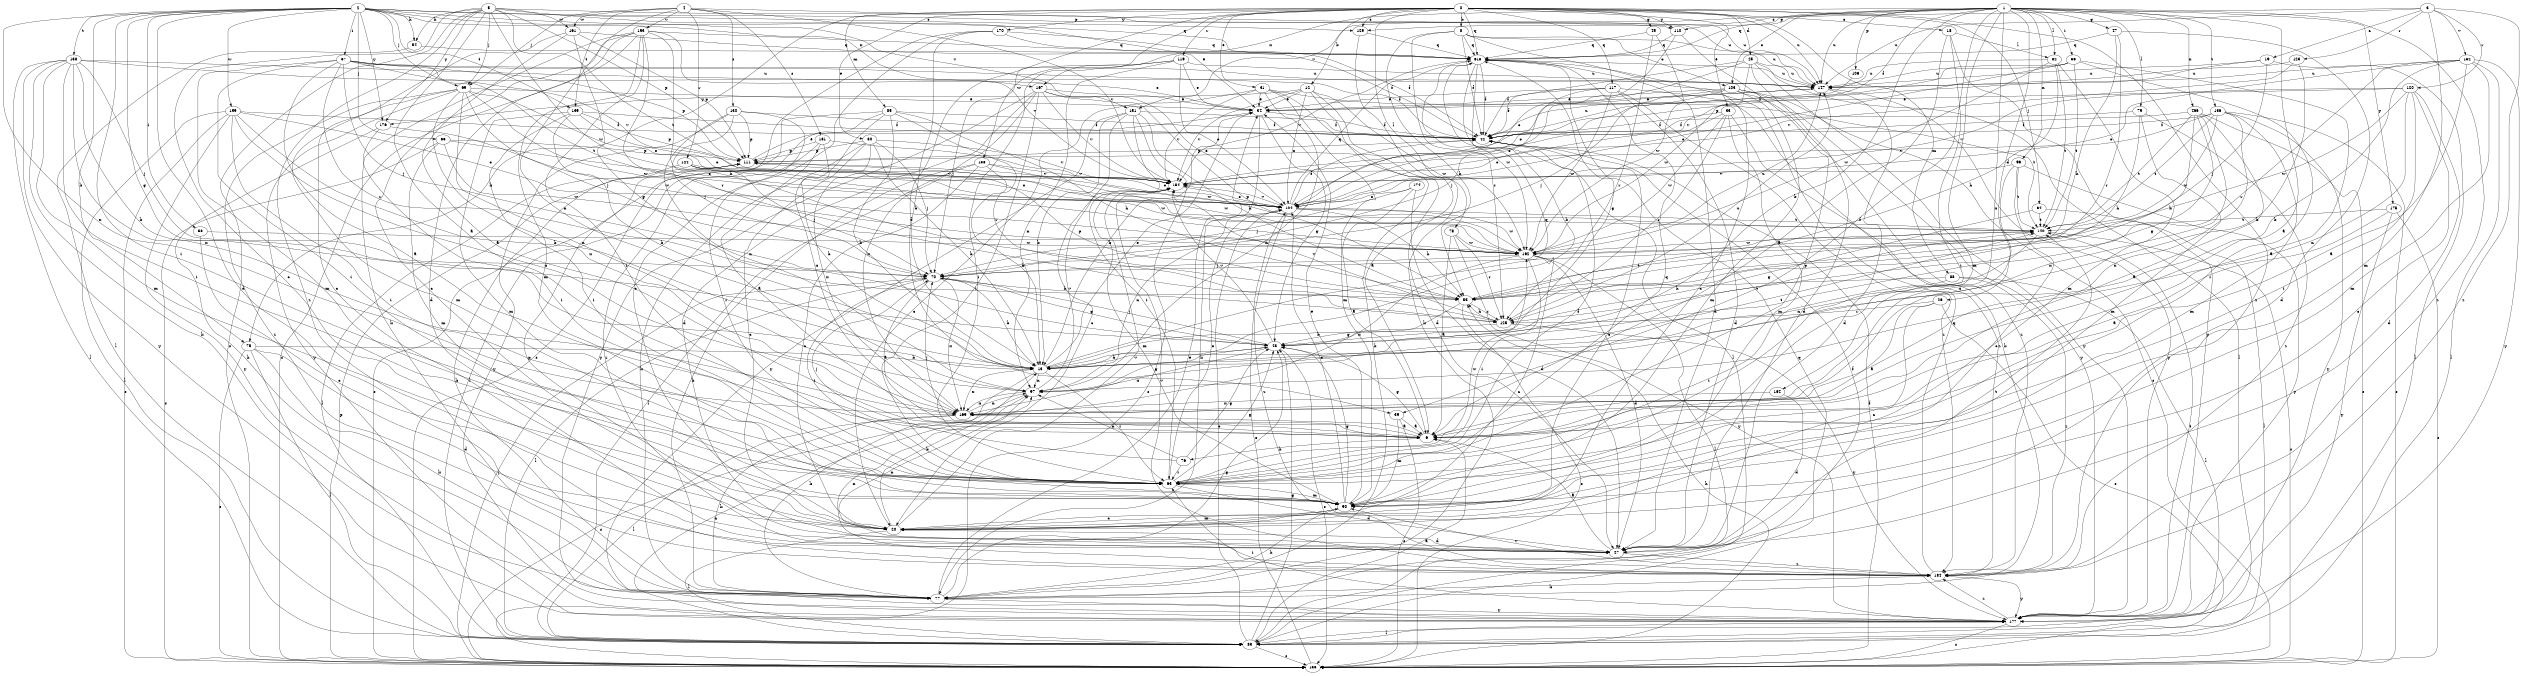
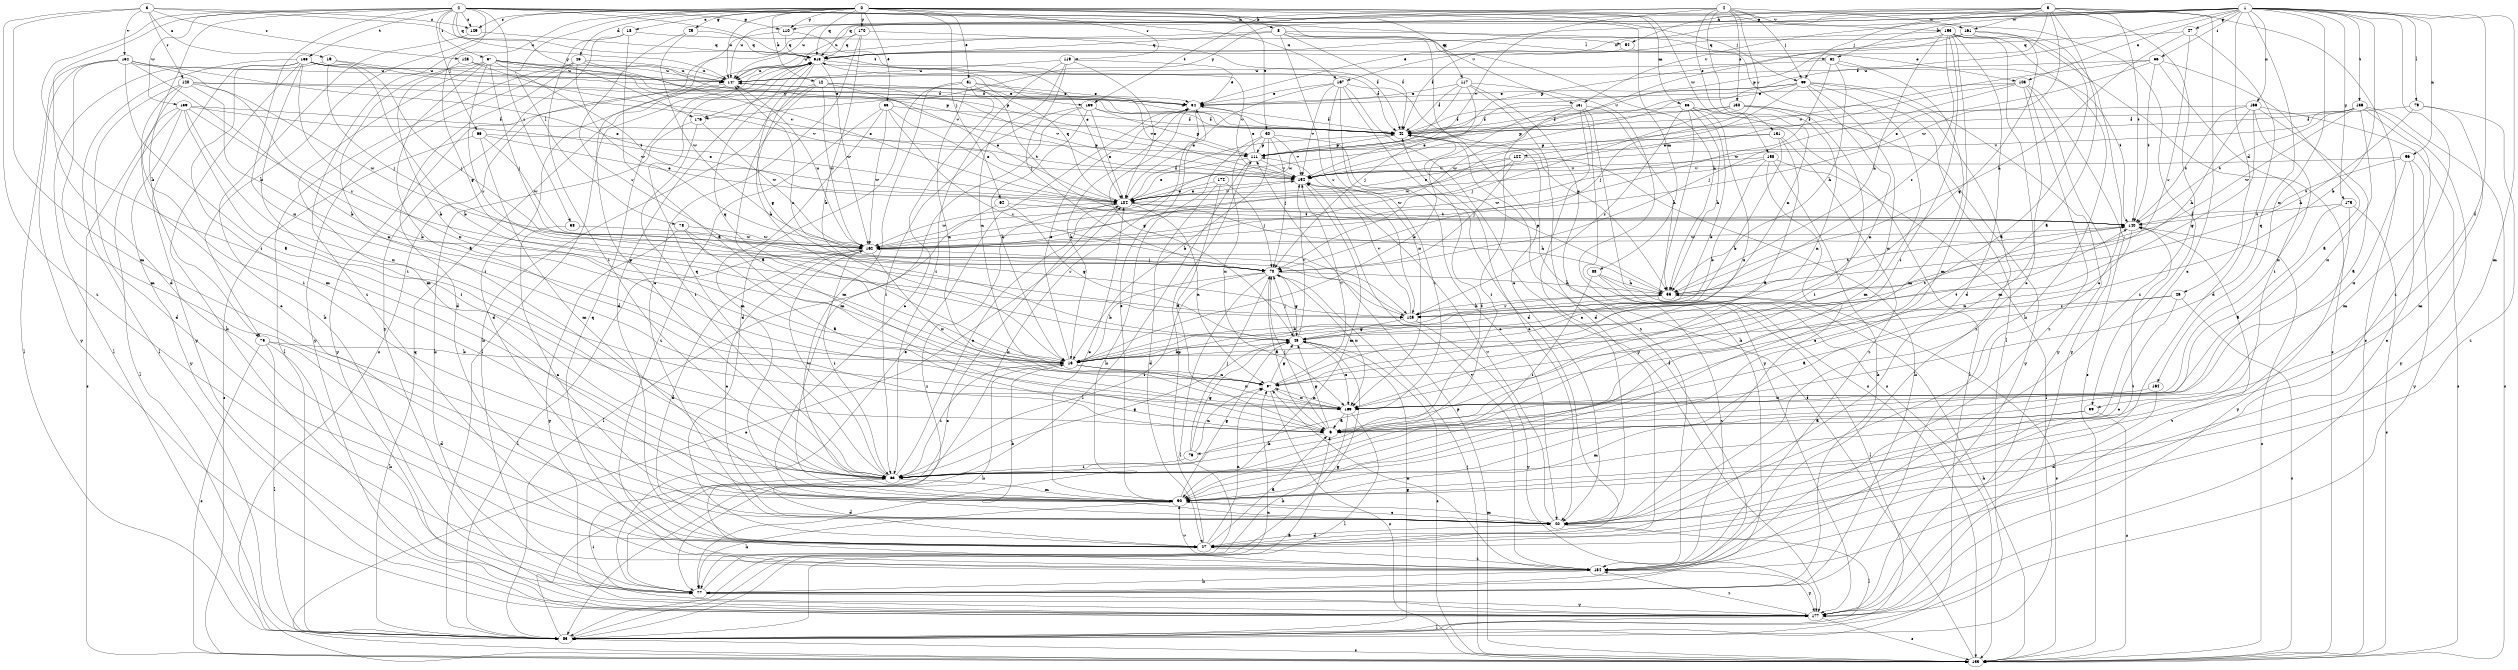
(1856, 74) -> none
(2195, 111) -> (2254, 106)
(2284, 231) -> (2261, 226)
